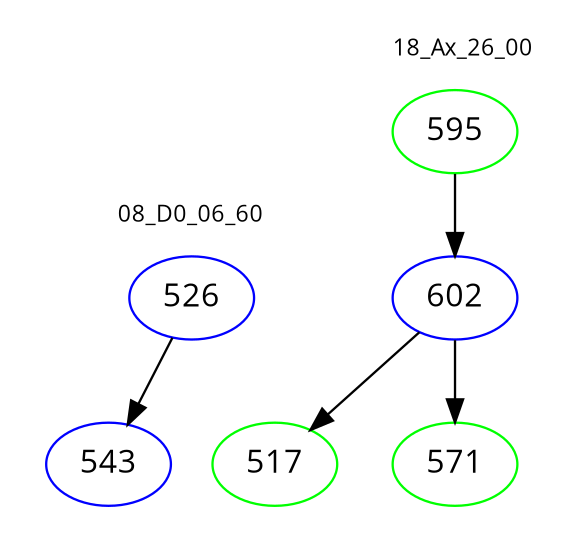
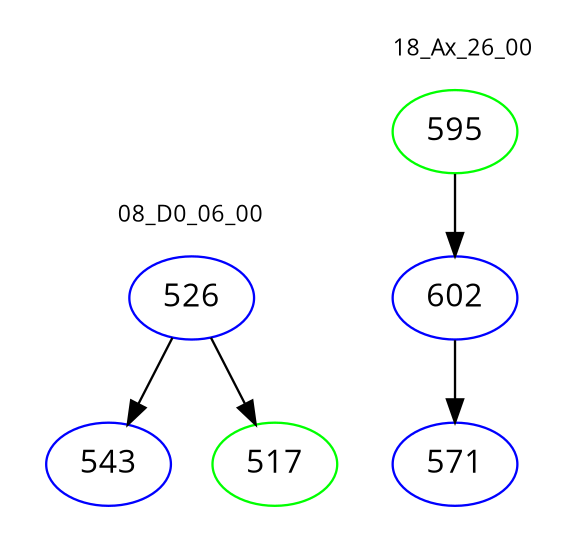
(192, 216) -> (192, 216)
(390, 359) -> (228, 371)
(455, 464) -> (455, 464)
